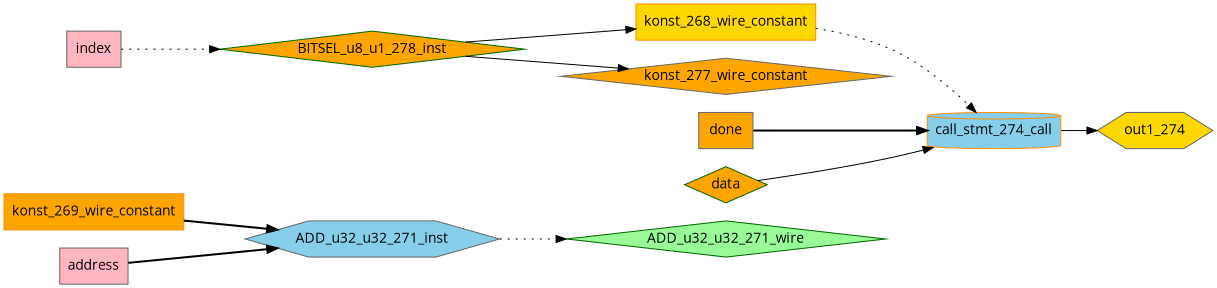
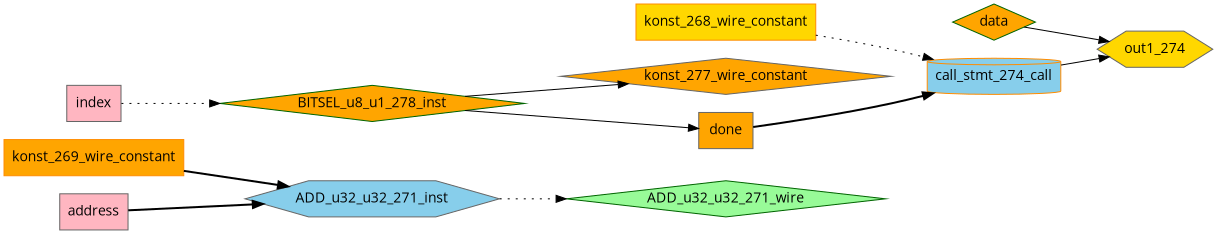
(545, 36) -> (577, 119)
(841, 167) -> (1062, 33)
